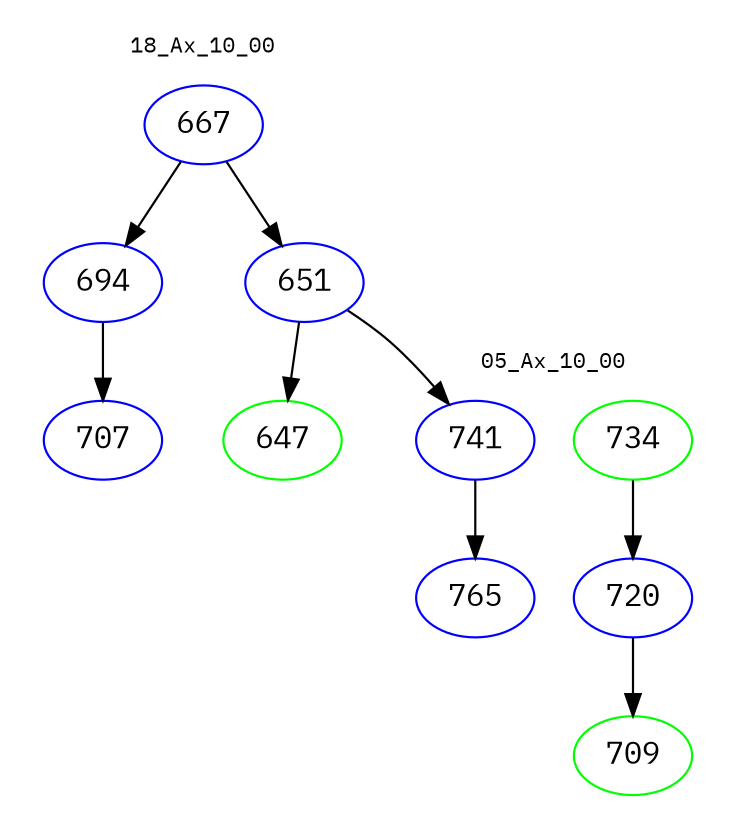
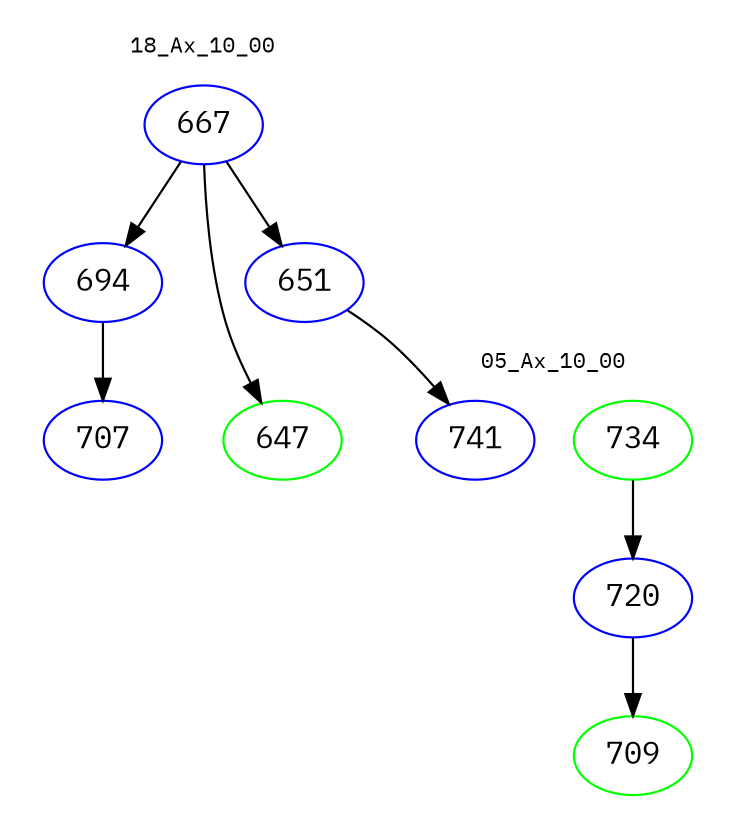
(295, 350) -> (215, 276)
(475, 598) -> none
